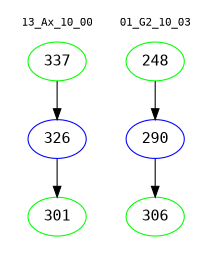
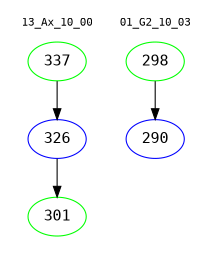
(155, 61) -> (155, 61)
(155, 217) -> none
